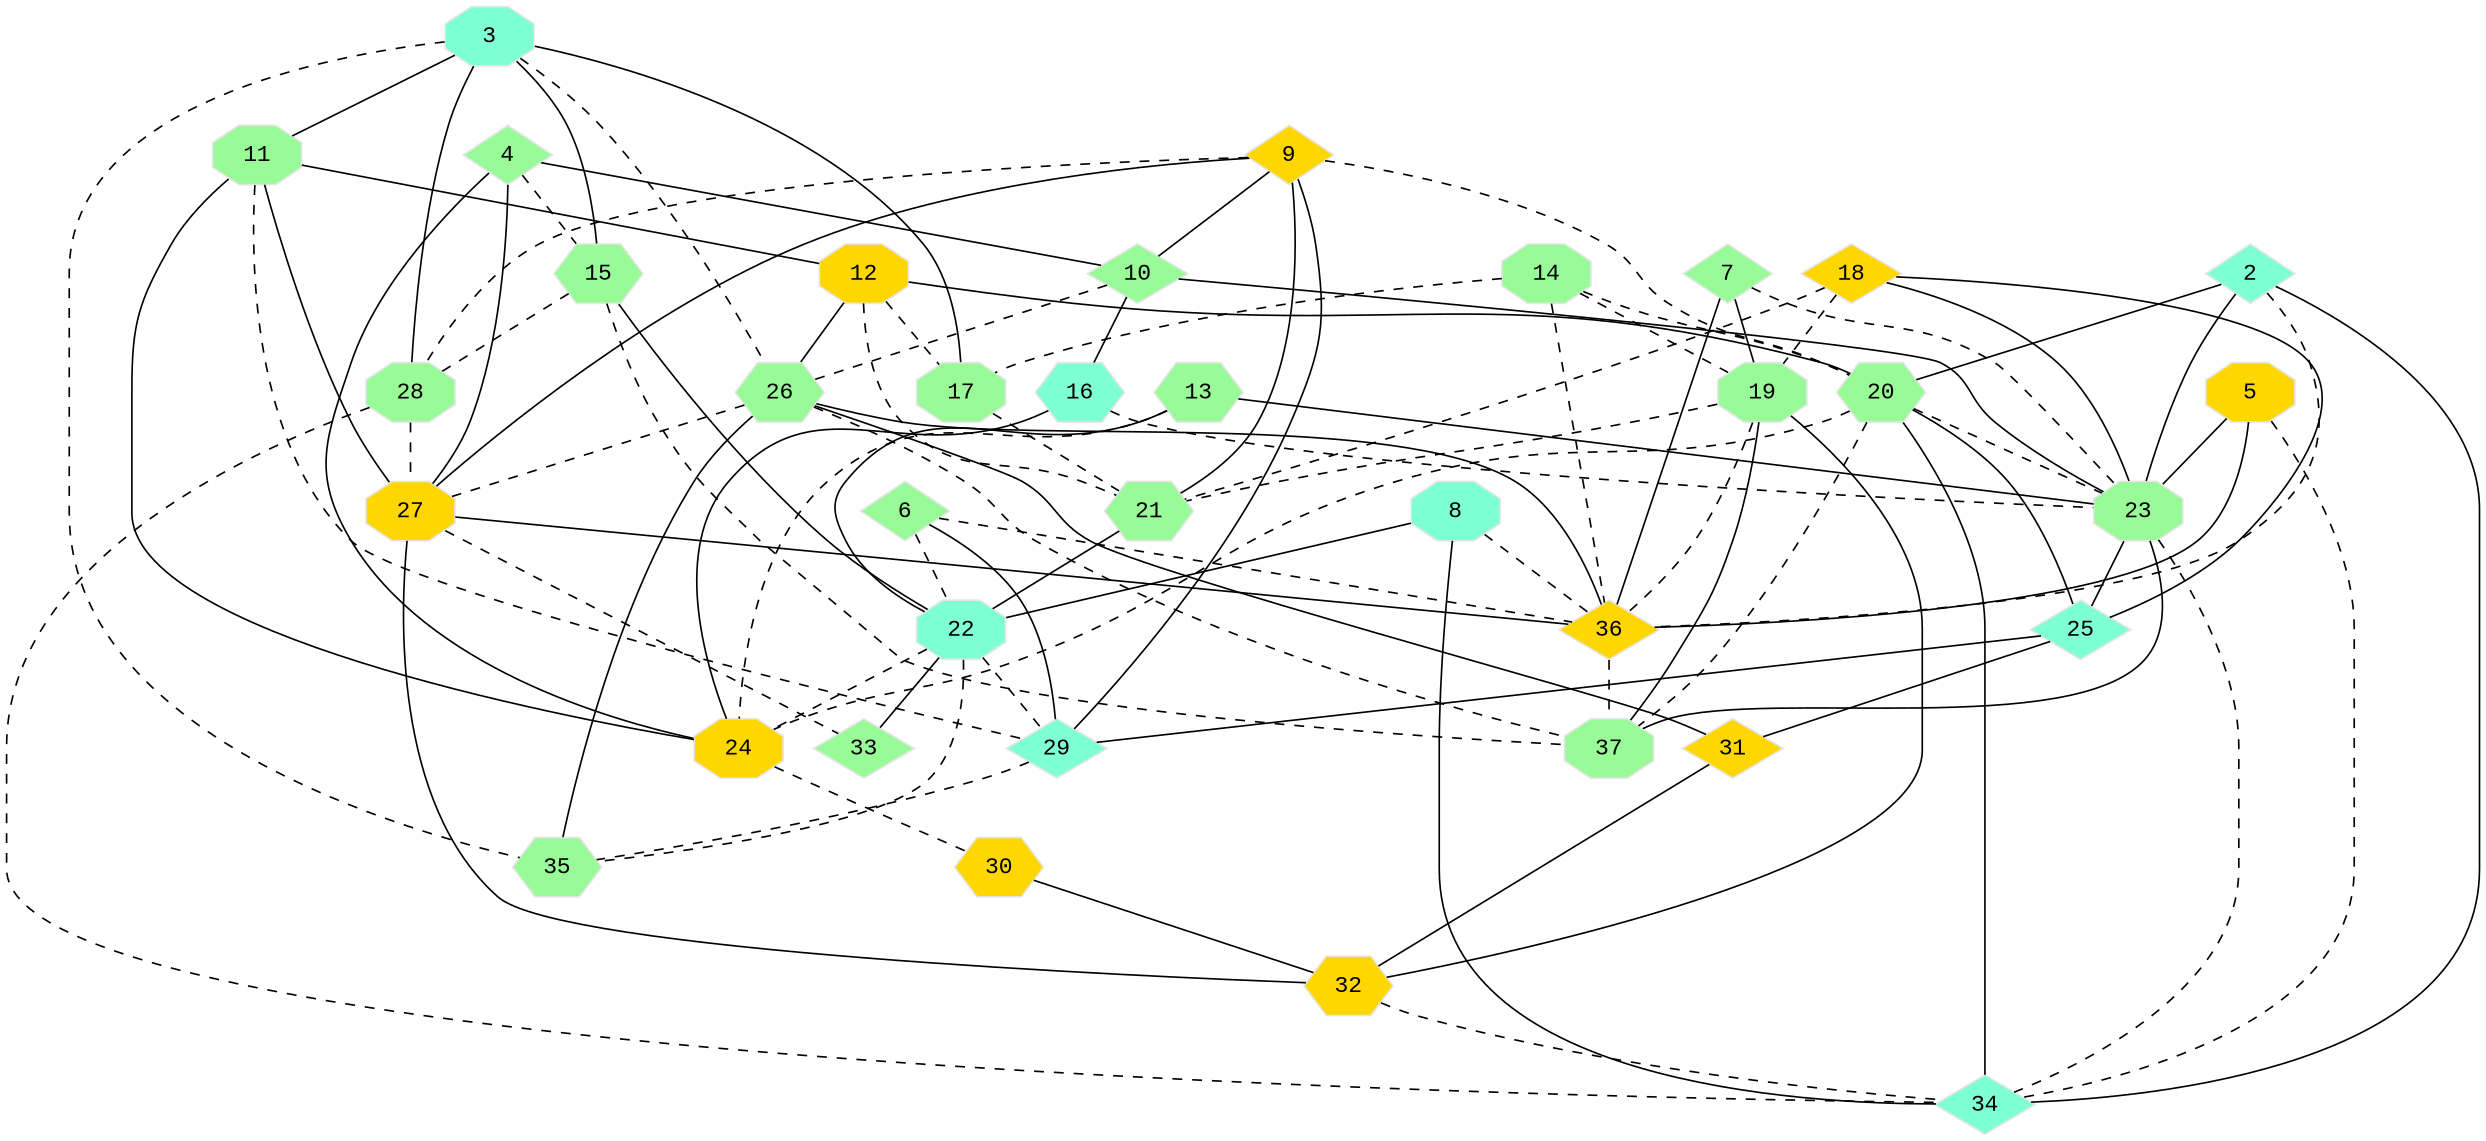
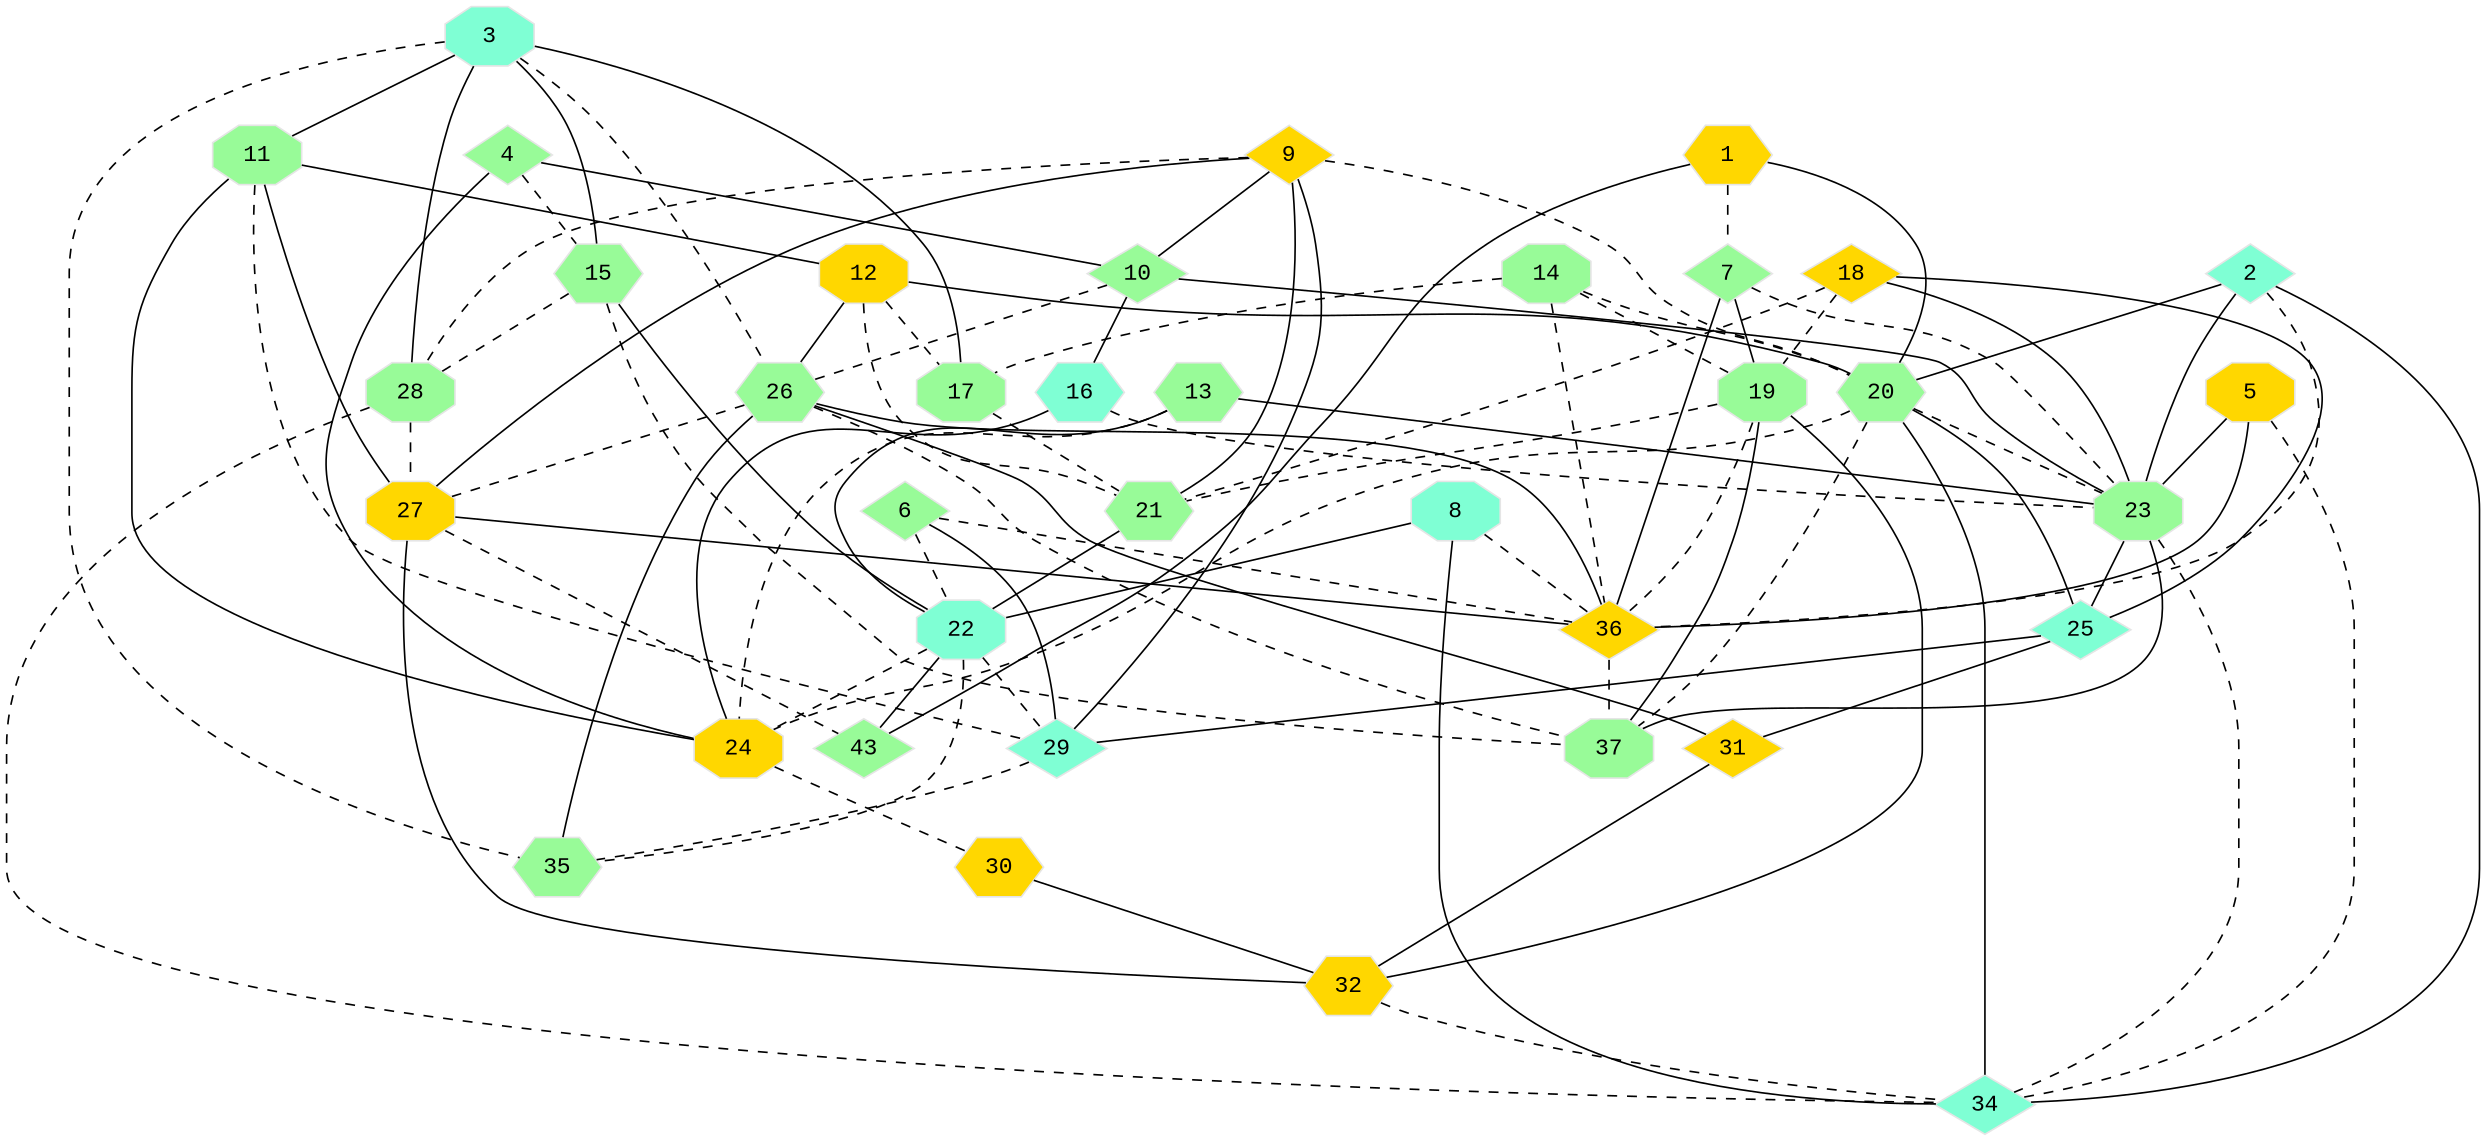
none -> (1728, 155)
(495, 325) -> none
(864, 748) -> (864, 748)
